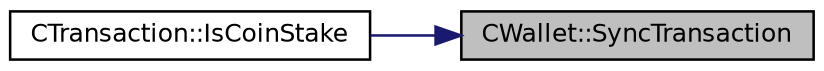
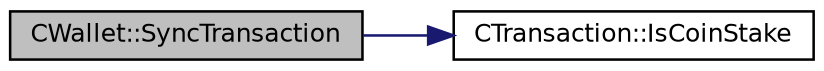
(403, 35) -> (396, 35)
